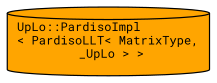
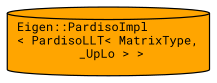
(108, 41) -> (108, 41)
